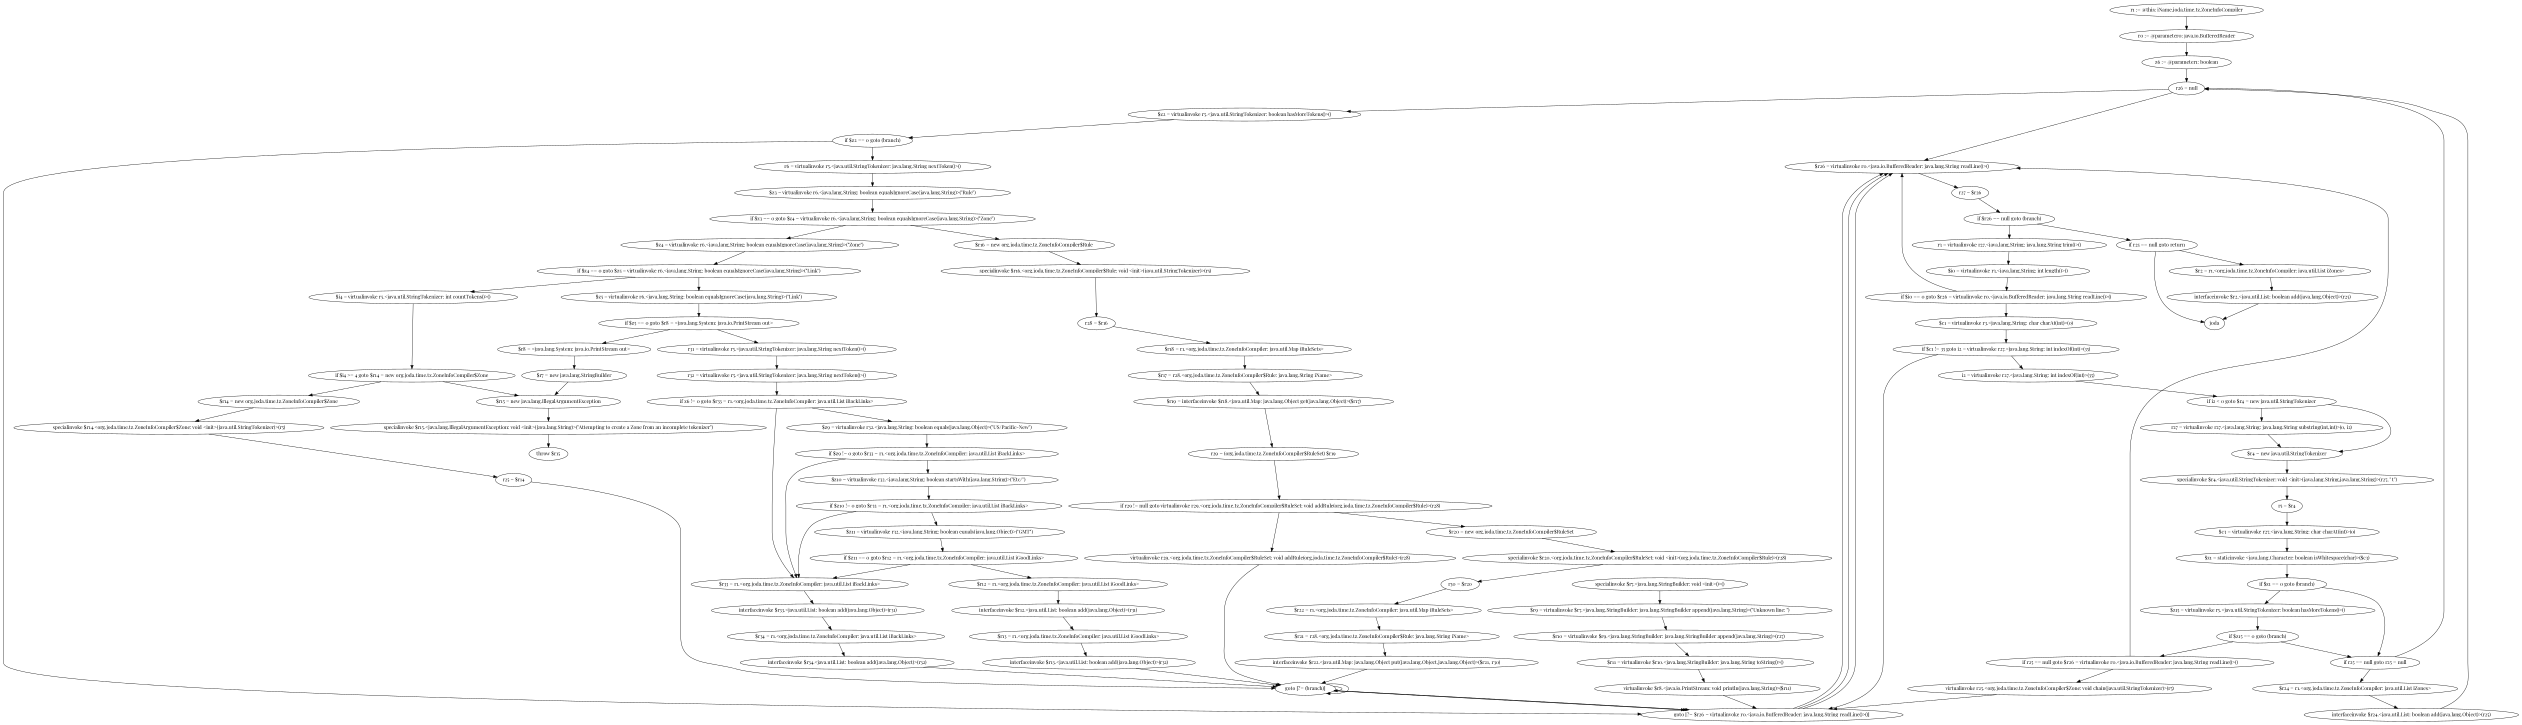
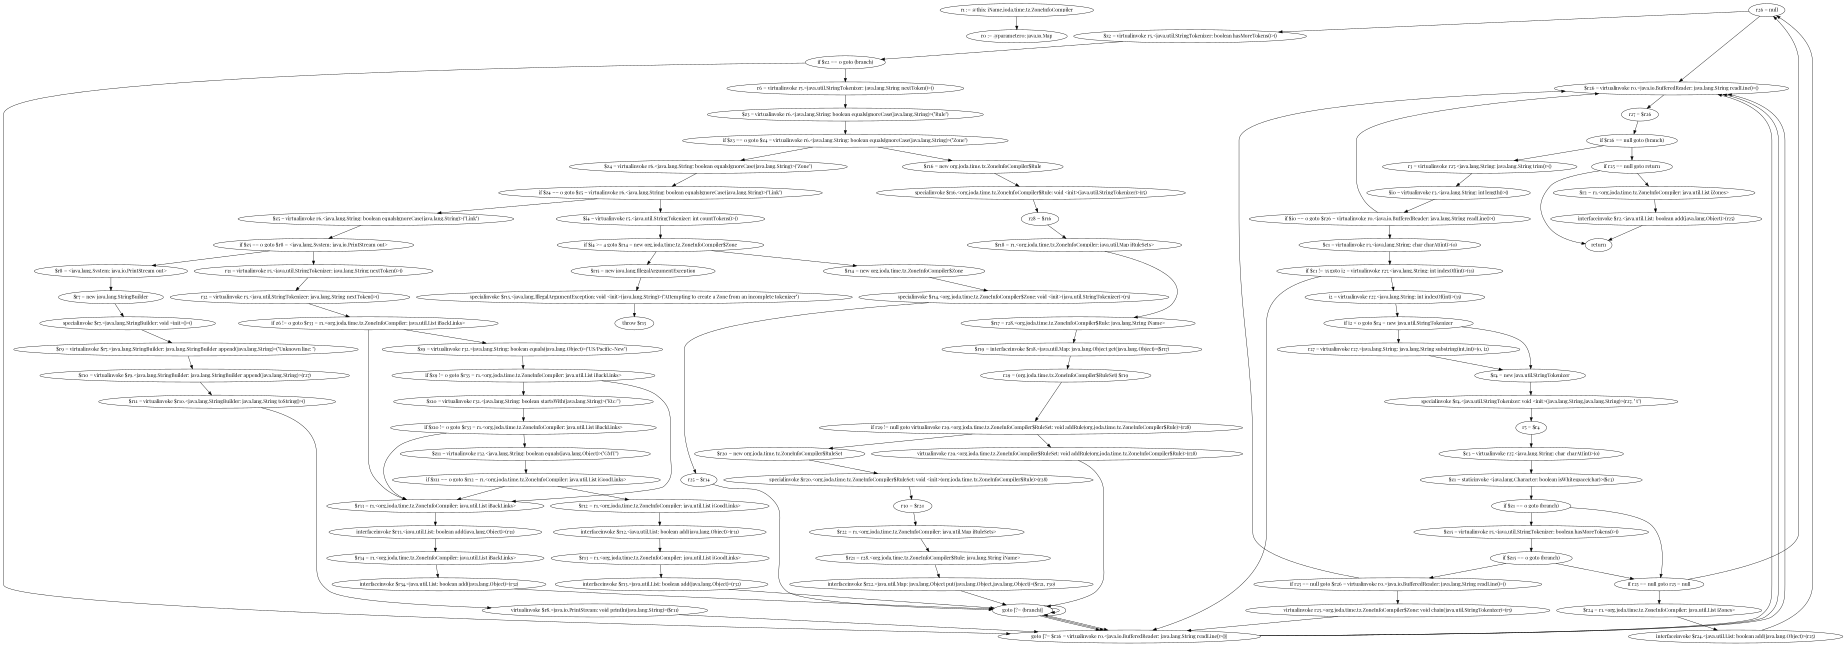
(2187, 36) -> (1017, 36)
(2187, 62) -> none
(2215, 323) -> (1599, 245)
(563, 387) -> (118, 309)
